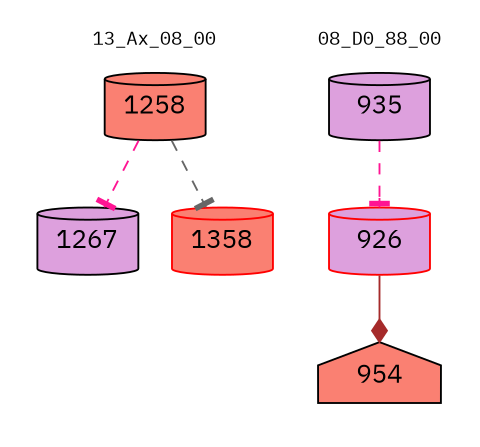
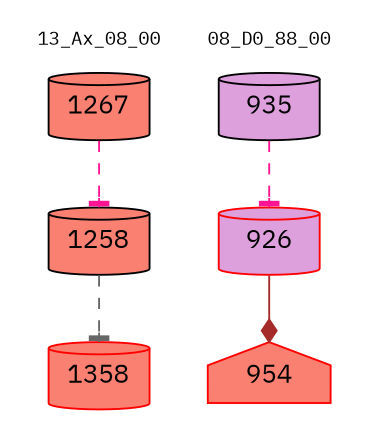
(124, 170) -> (99, 169)
(88, 241) -> (99, 107)
(379, 376) -> (269, 376)
